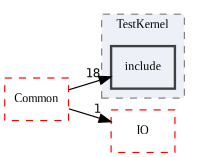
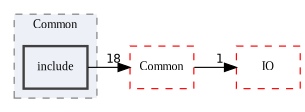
(143, 25) -> (56, 25)
(84, 85) -> (104, 67)
